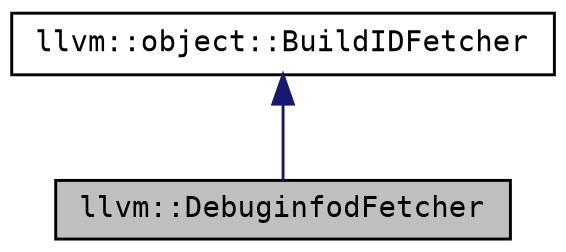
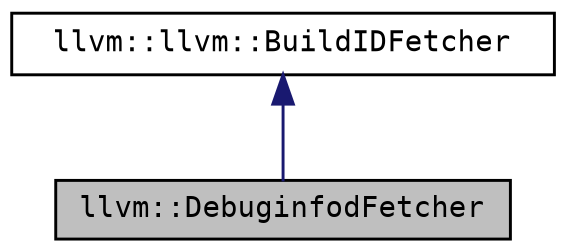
(283, 44) -> (283, 44)
